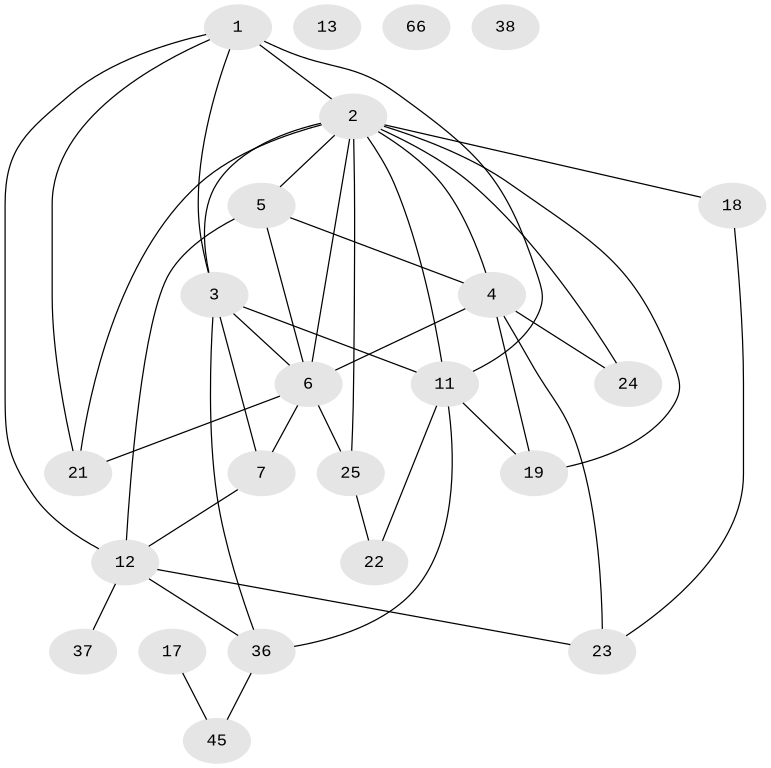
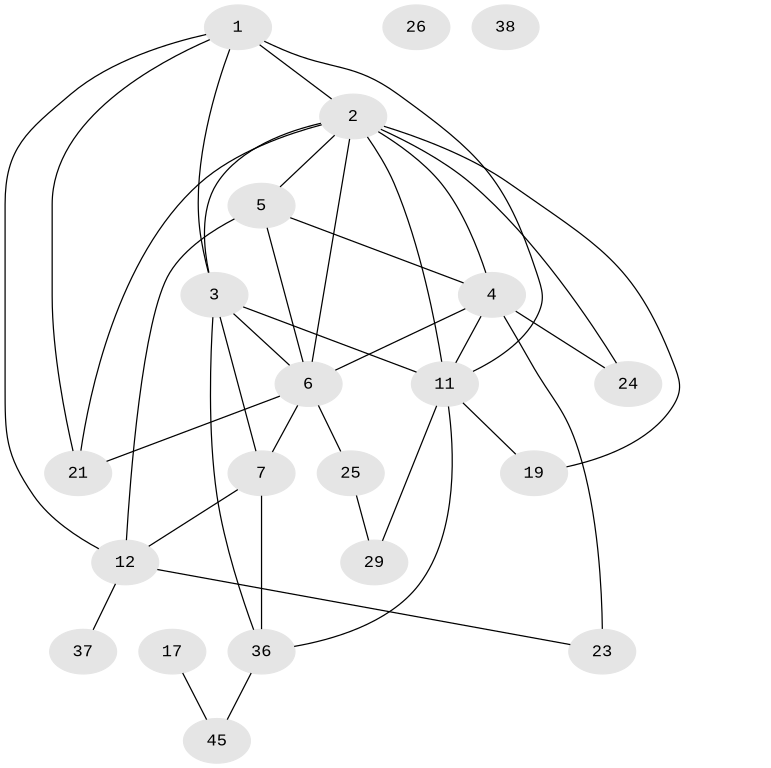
(327, 27) -> none
(416, 27) -> (416, 27)
(732, 206) -> none
(354, 295) -> none
(513, 384) -> (468, 340)
(374, 562) -> (374, 562)
(194, 607) -> (262, 562)
